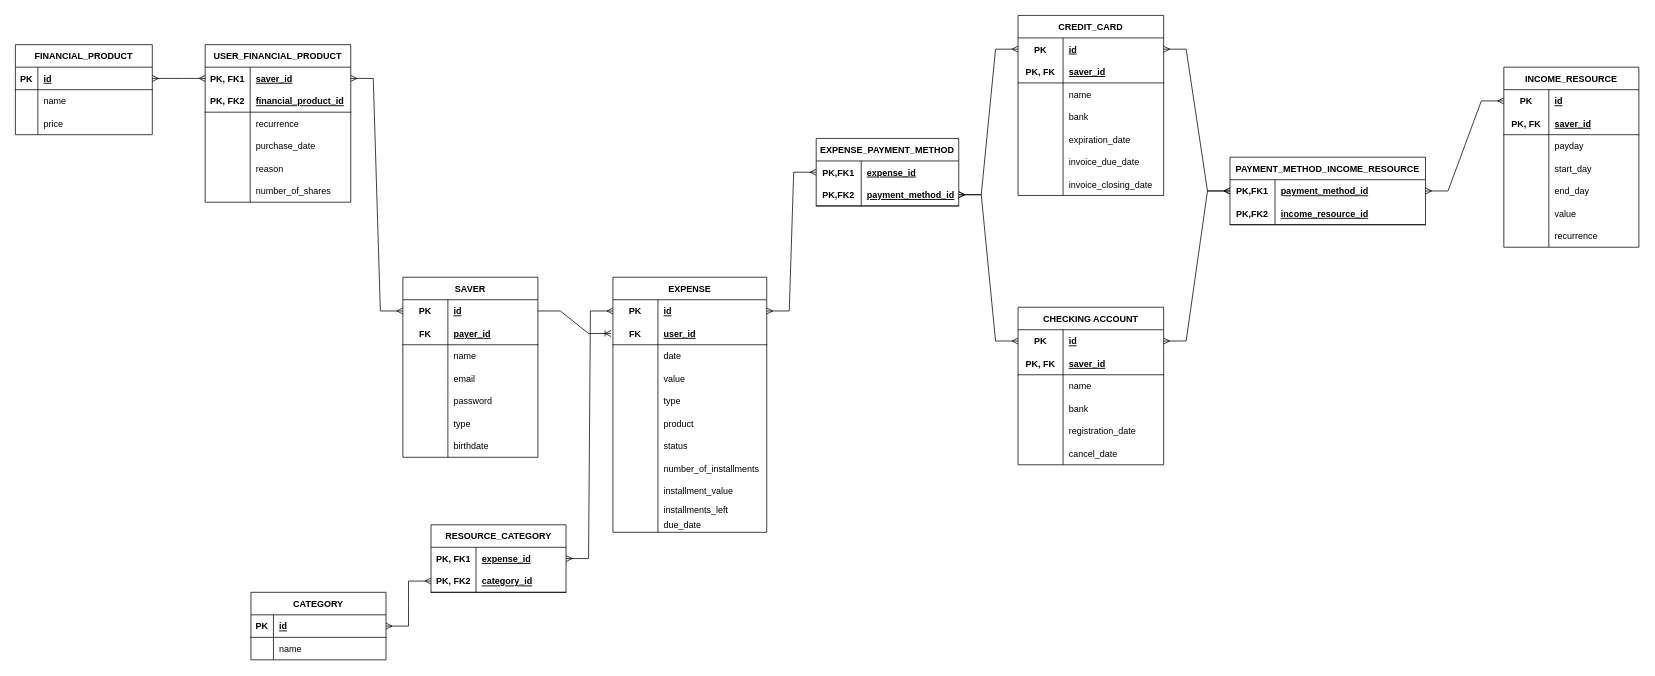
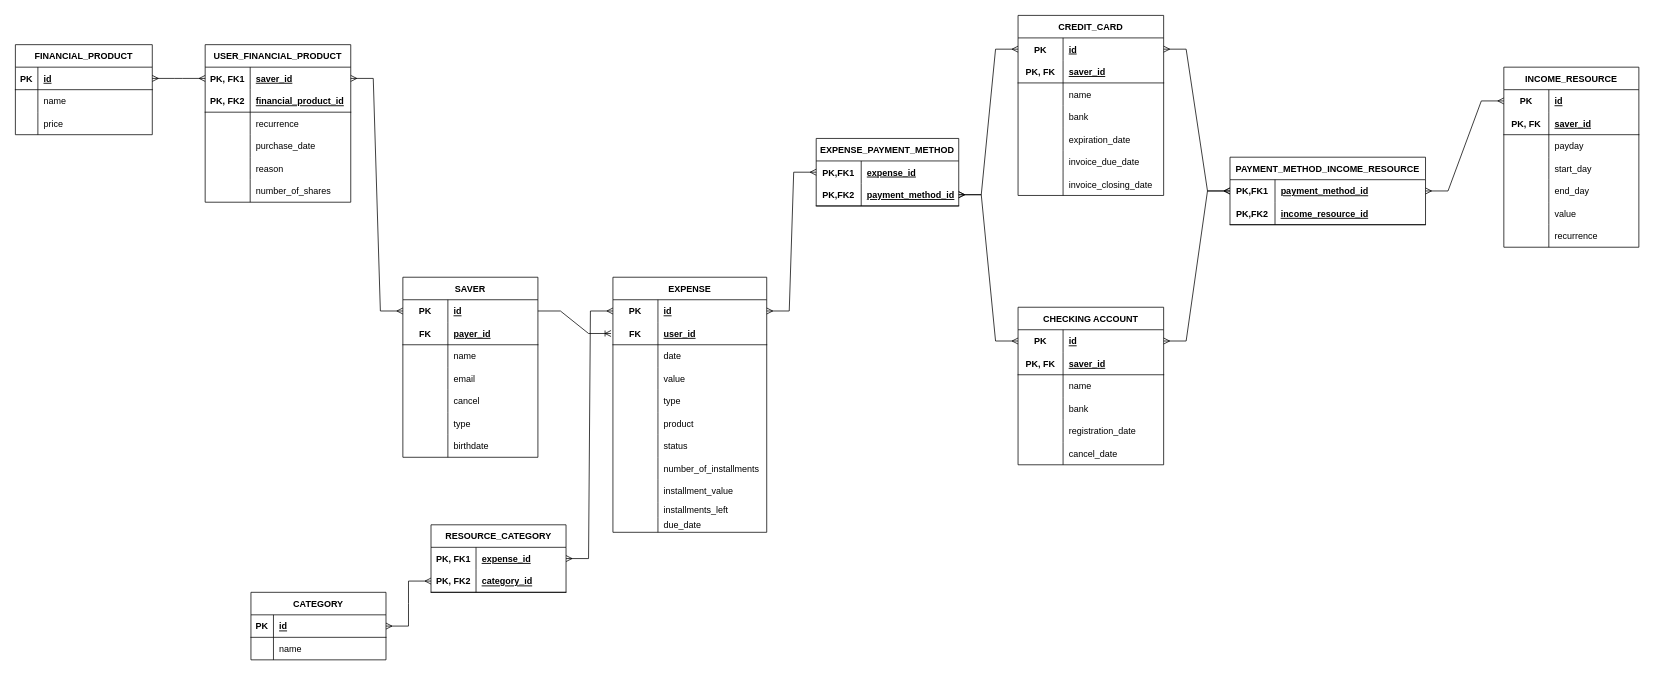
(474, 401) -> (467, 401)
